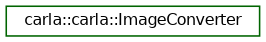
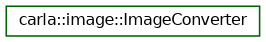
(133, 21) -> (133, 21)
